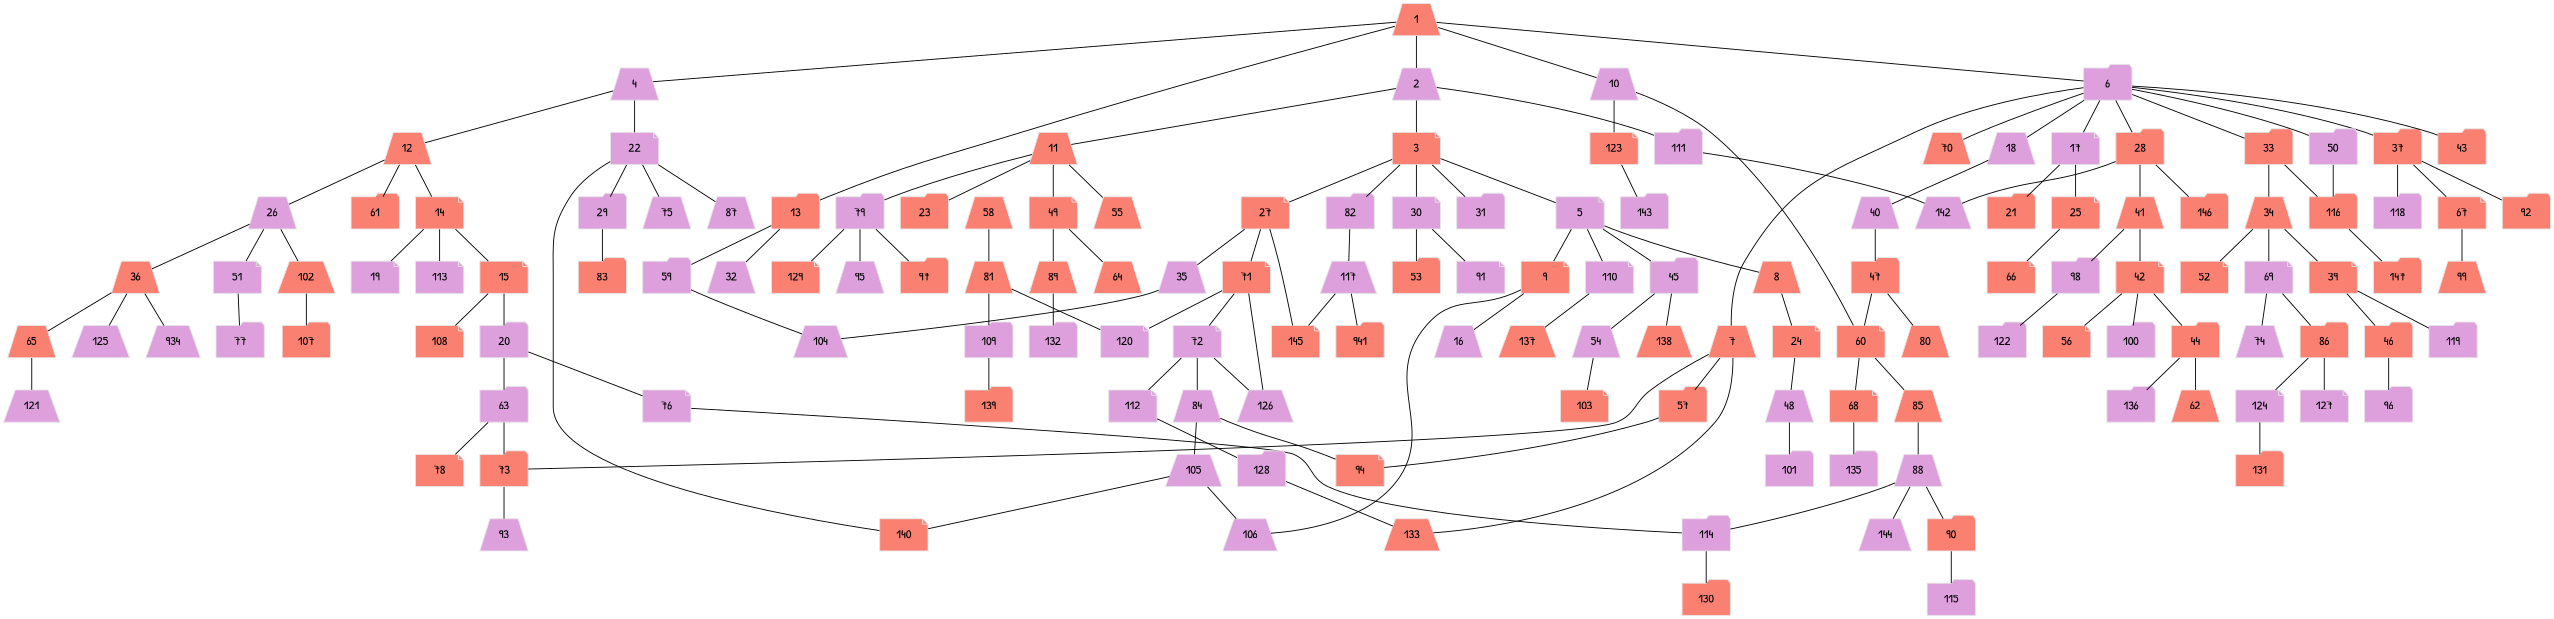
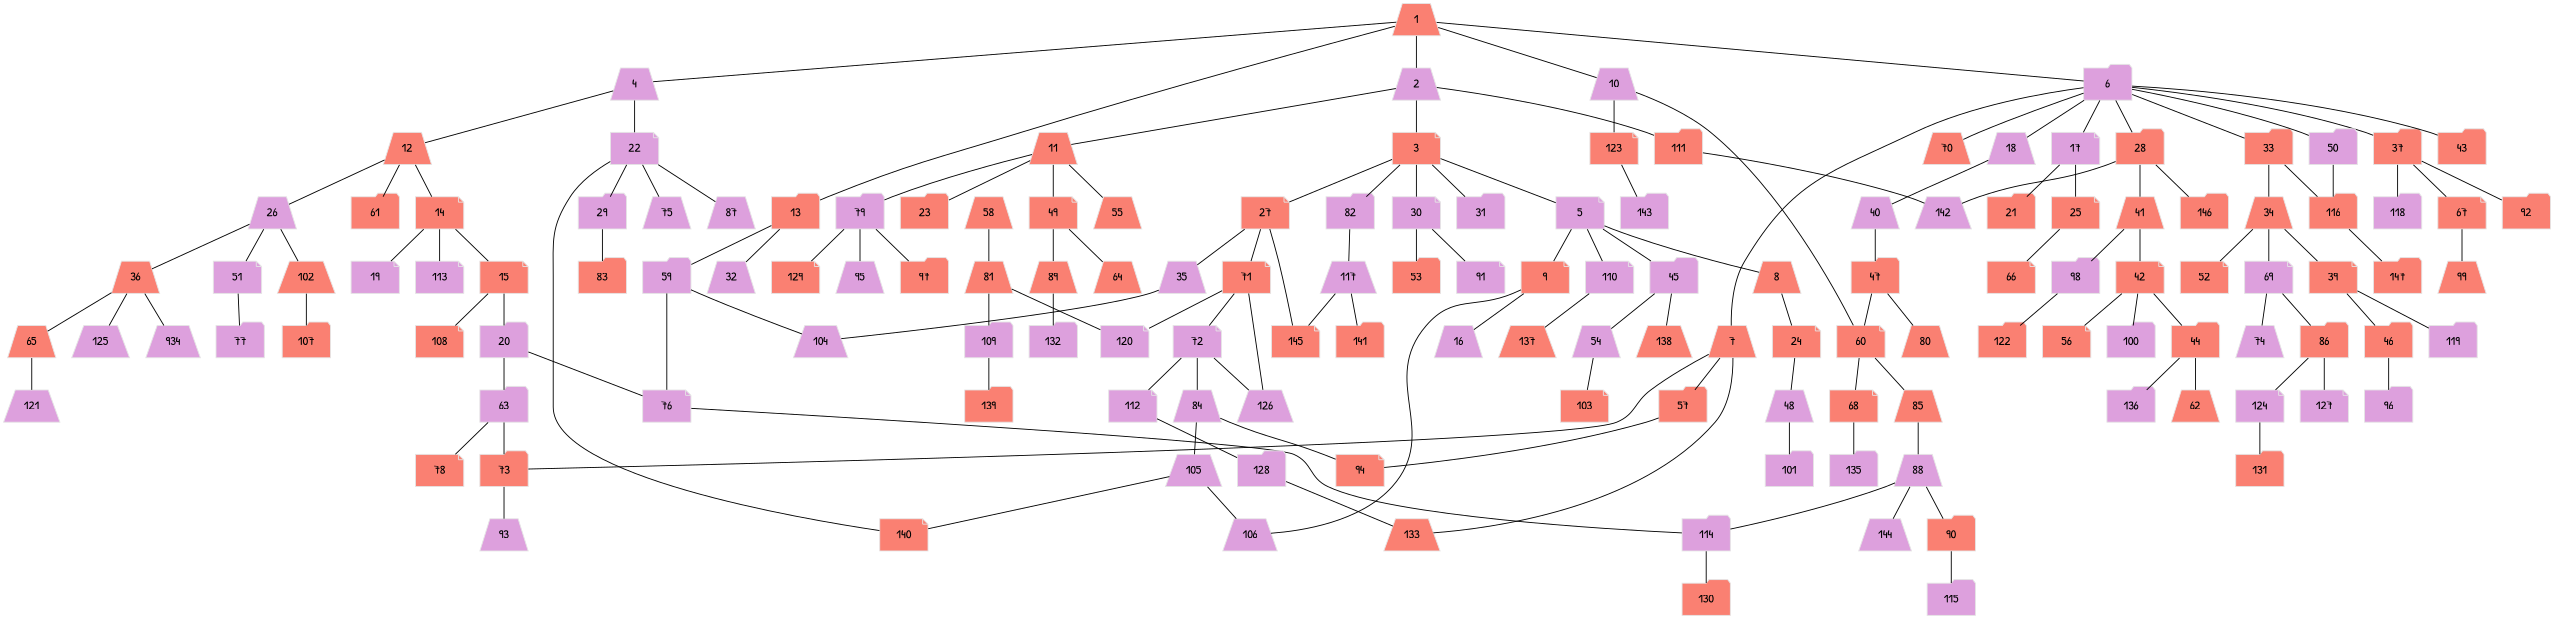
(1678, 148) -> (1678, 148)
none -> (667, 342)
(1360, 342) -> (1360, 342)
(2002, 342) -> (2002, 342)
